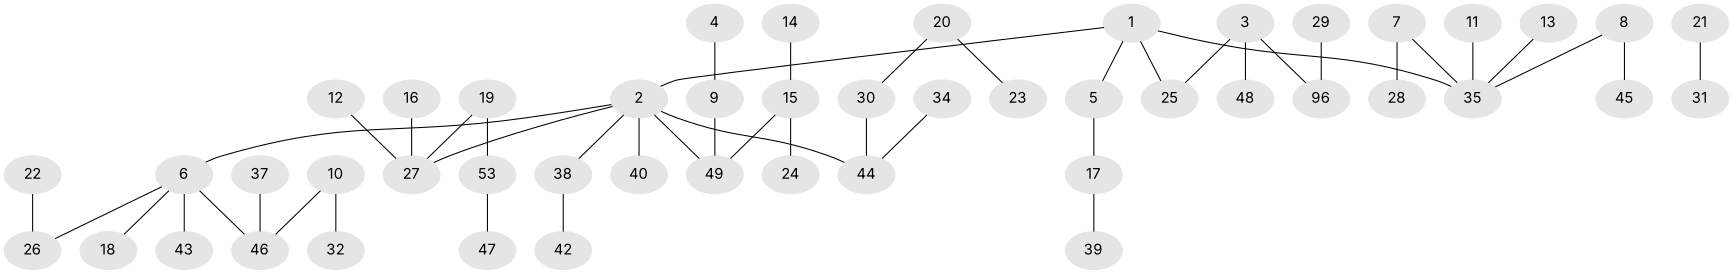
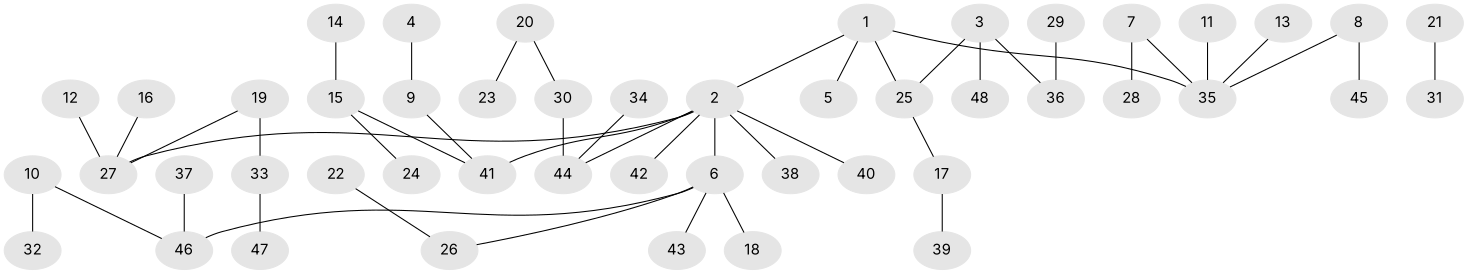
(1321, 99) -> (1056, 99)
(1094, 137) -> (923, 137)
(487, 175) -> (260, 175)
(715, 175) -> (487, 175)
(563, 213) -> (677, 137)
